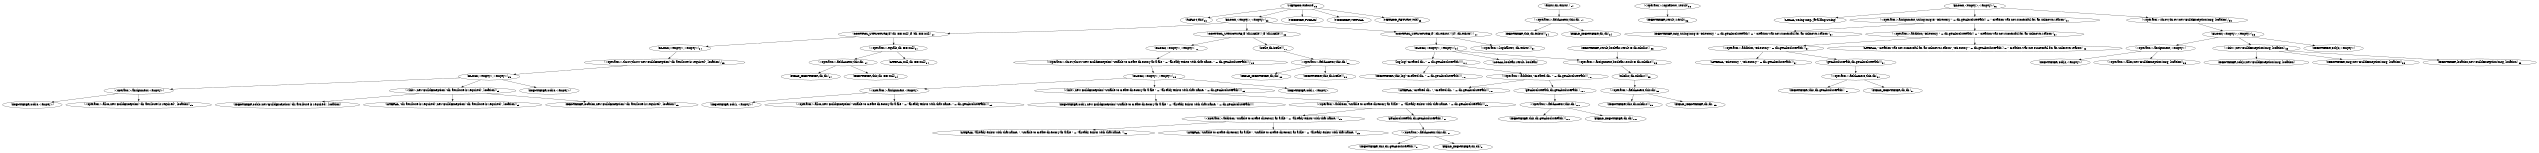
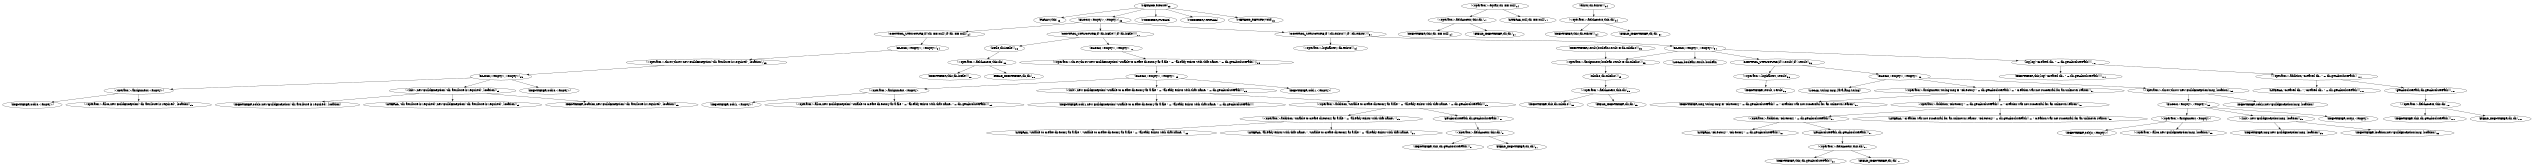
(894, 40) -> none
(2256, 54) -> (2231, 98)
none -> (1777, 62)
